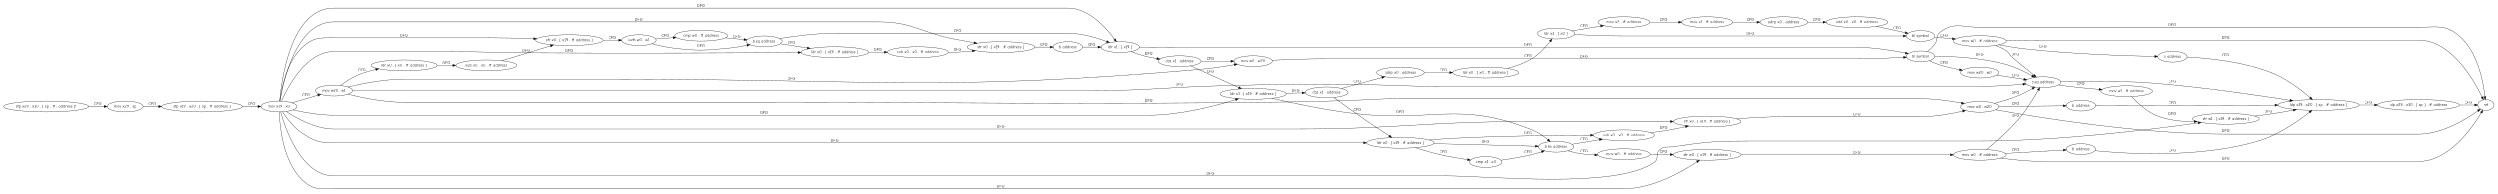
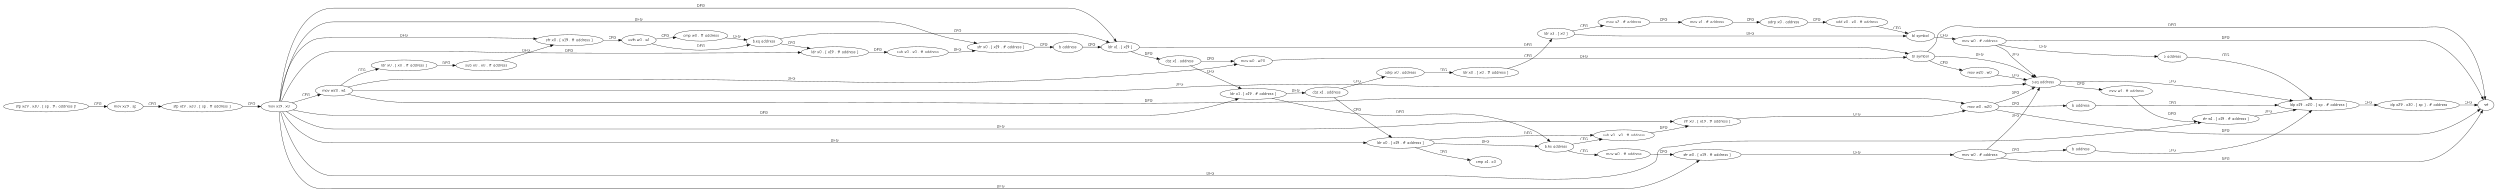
(1521, 157) -> none
